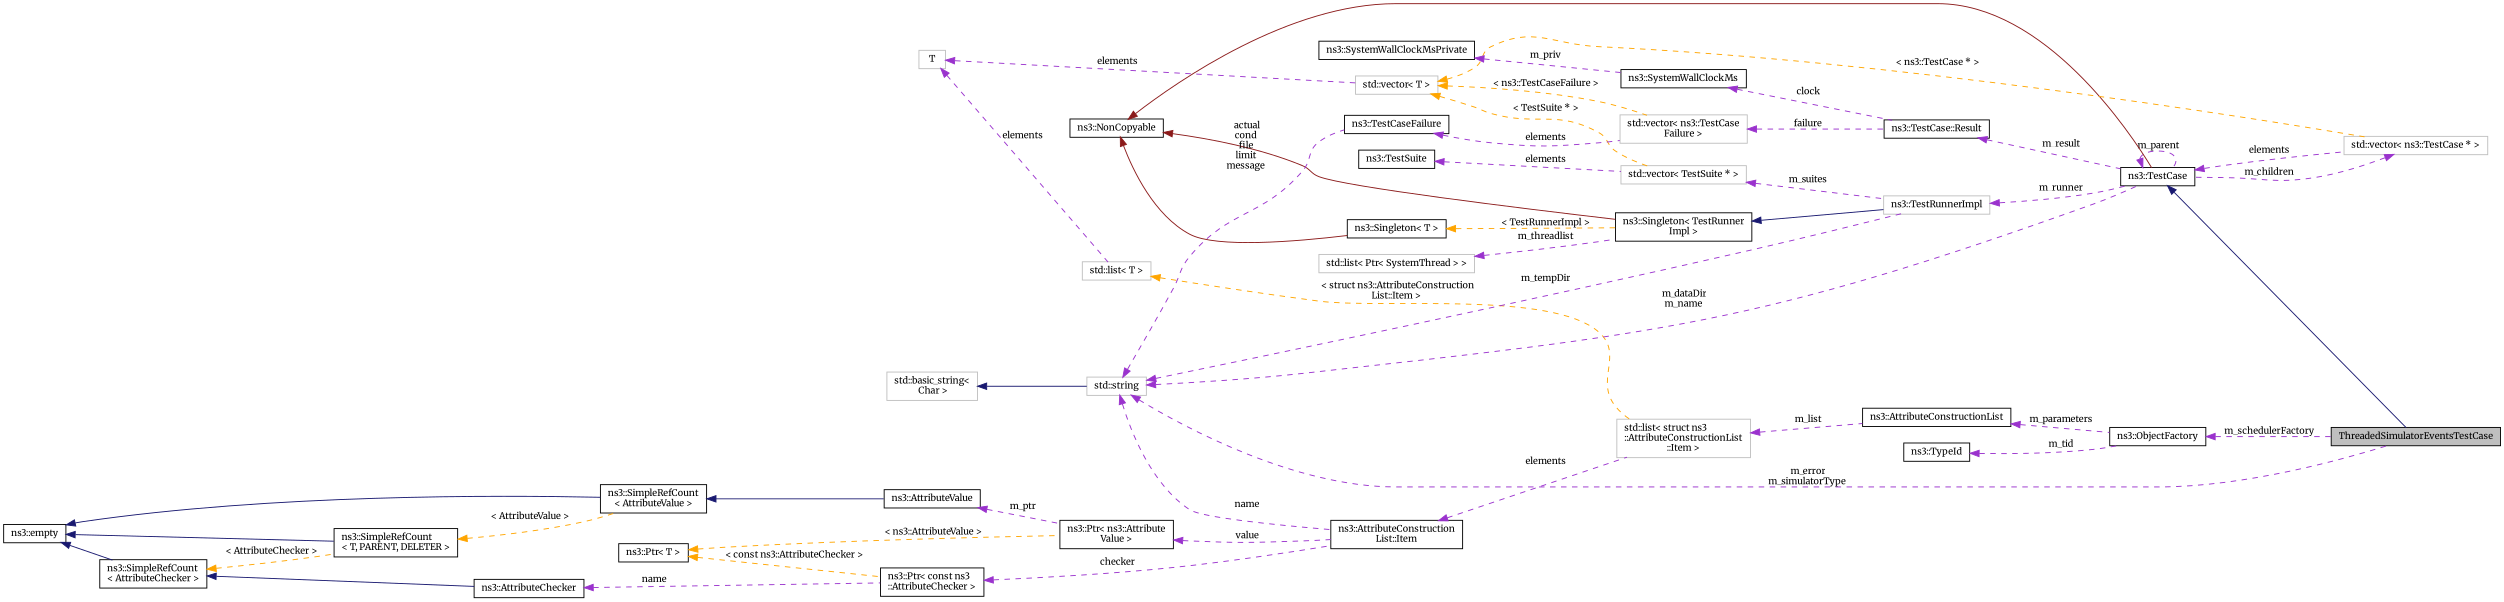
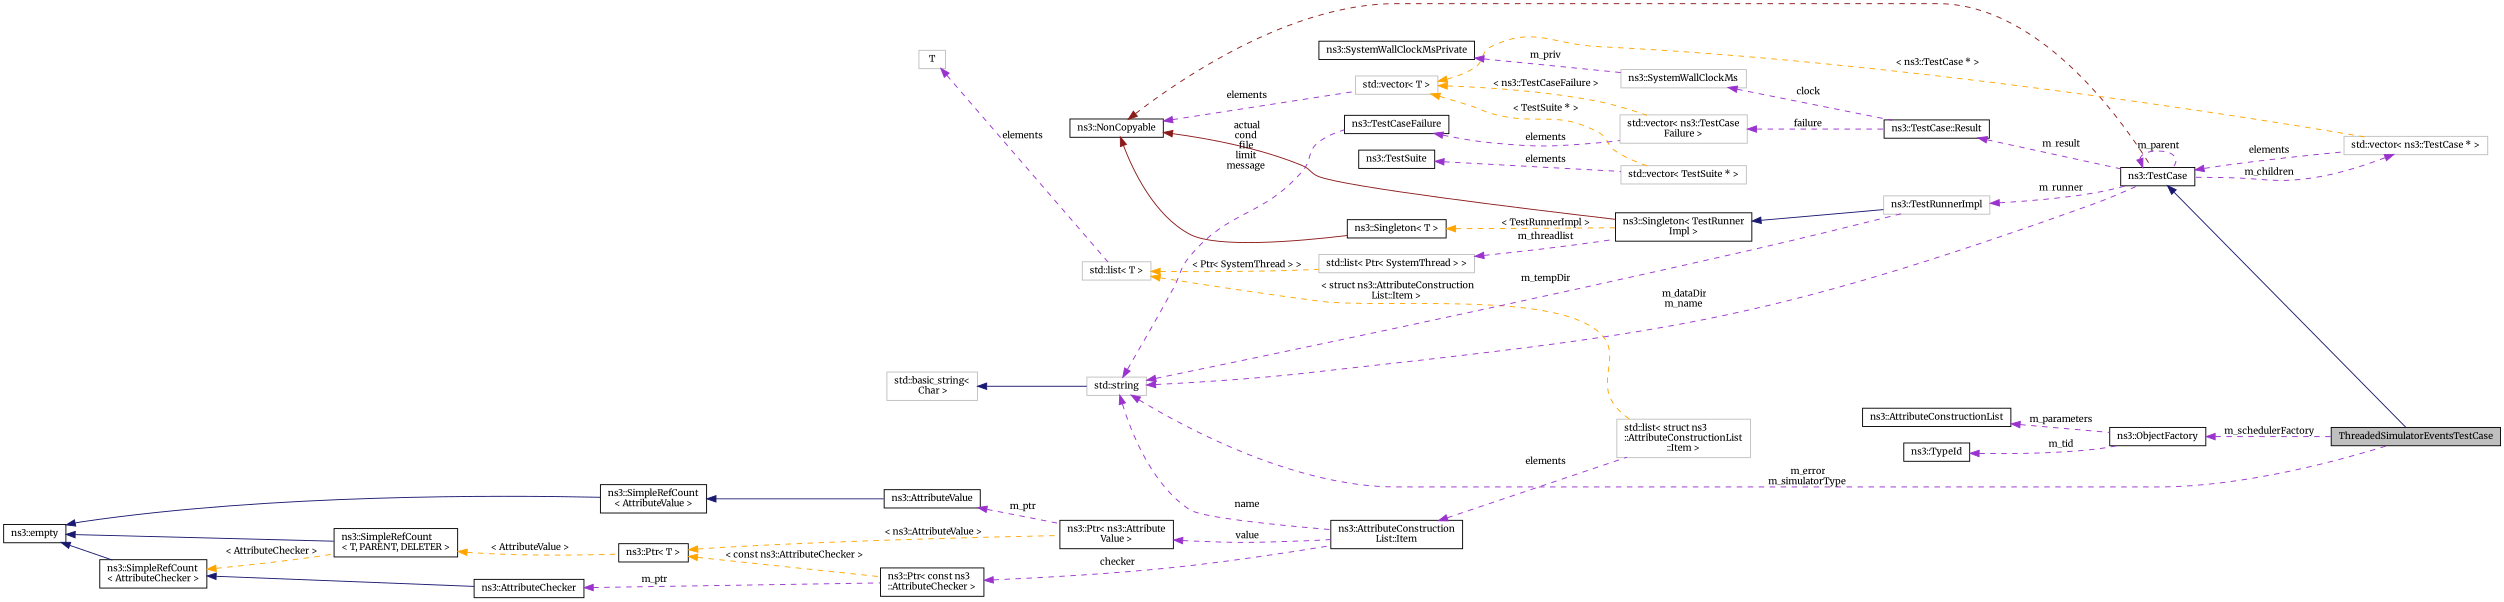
(1663, 4) -> (1663, 4)
(1155, 72) -> (1264, 106)
(1684, 79) -> (1684, 79)
(1820, 191) -> none
none -> (1240, 271)
(1811, 428) -> none
(542, 529) -> (543, 555)
(654, 580) -> (654, 580)
